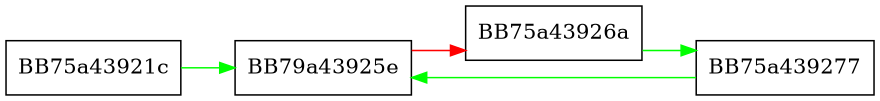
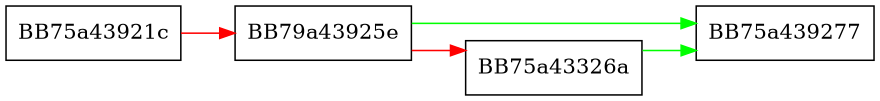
(554, 33) -> (554, 68)
(200, 68) -> (200, 33)
(561, 78) -> (546, 23)
